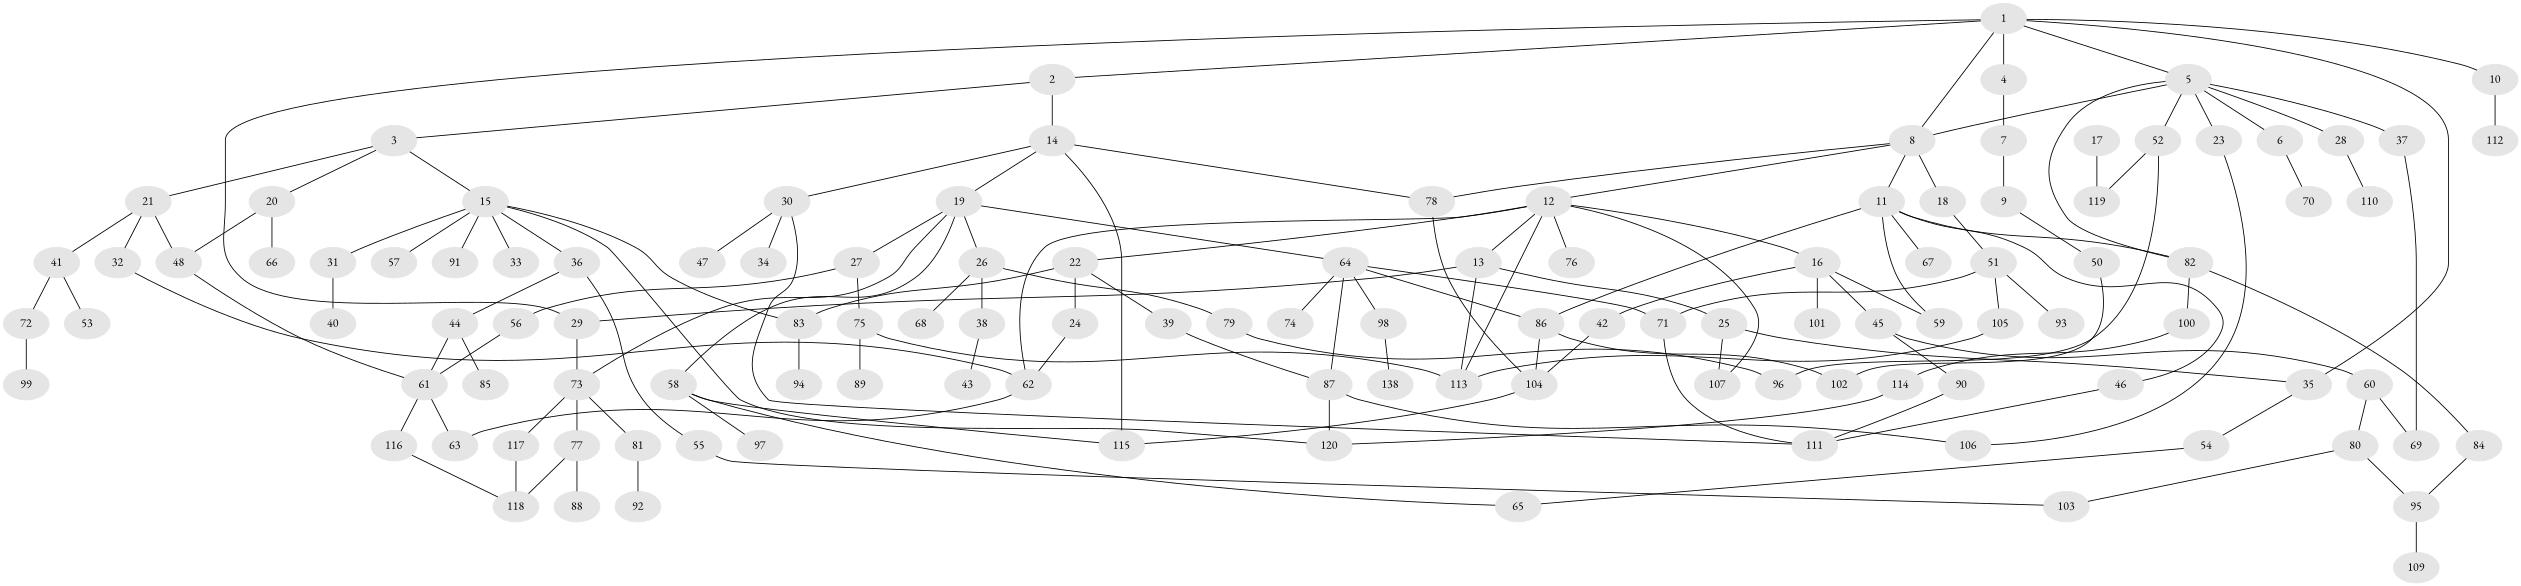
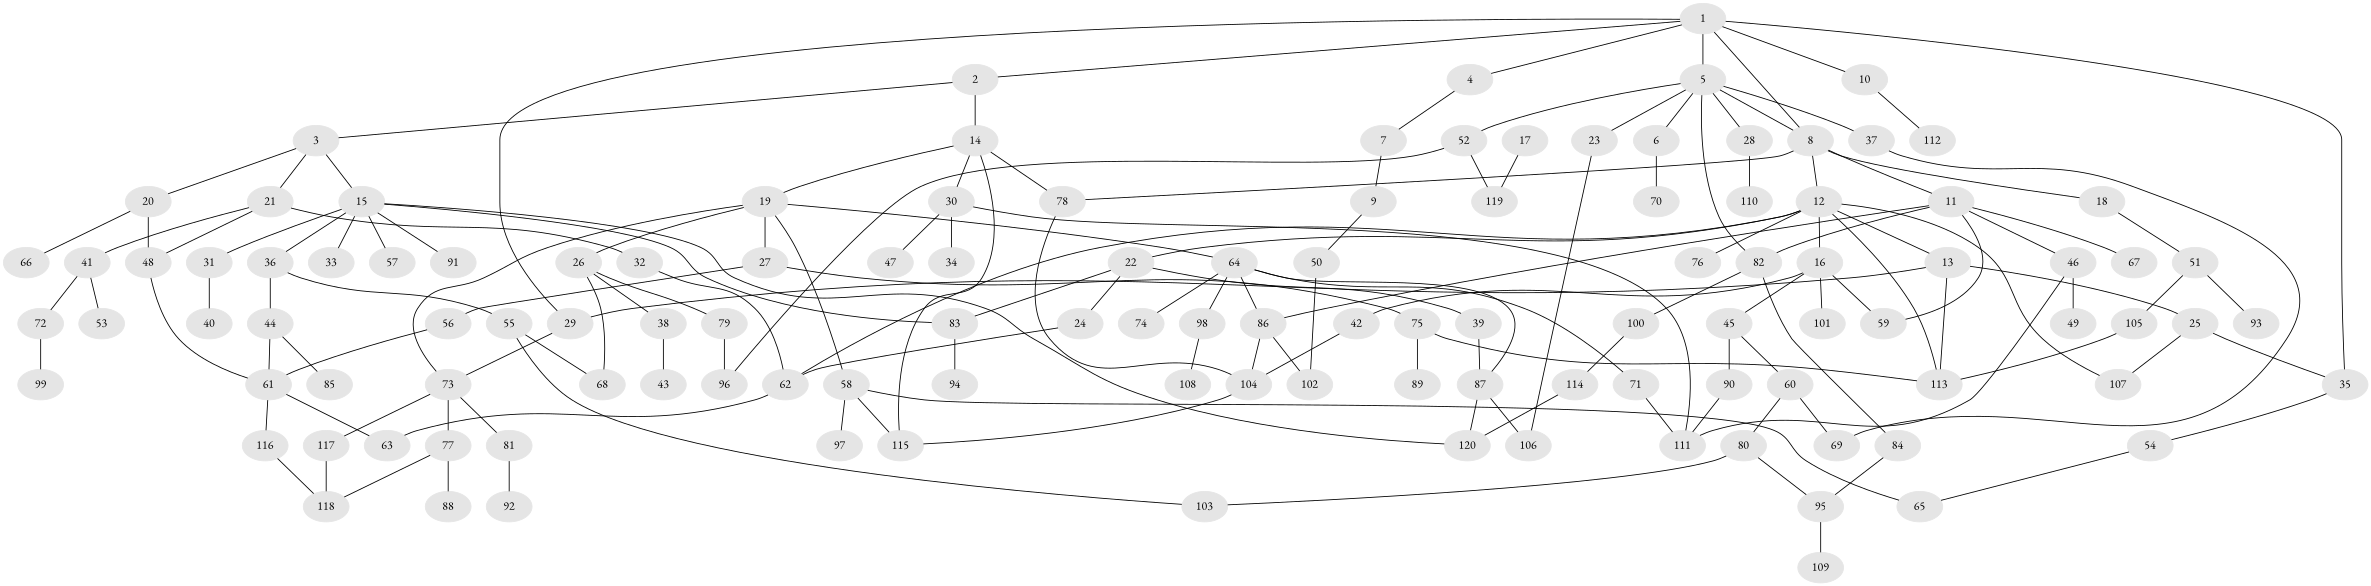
(1828, 292) -> none
none -> (2073, 324)
none -> (556, 354)
(1390, 385) -> (1188, 385)
